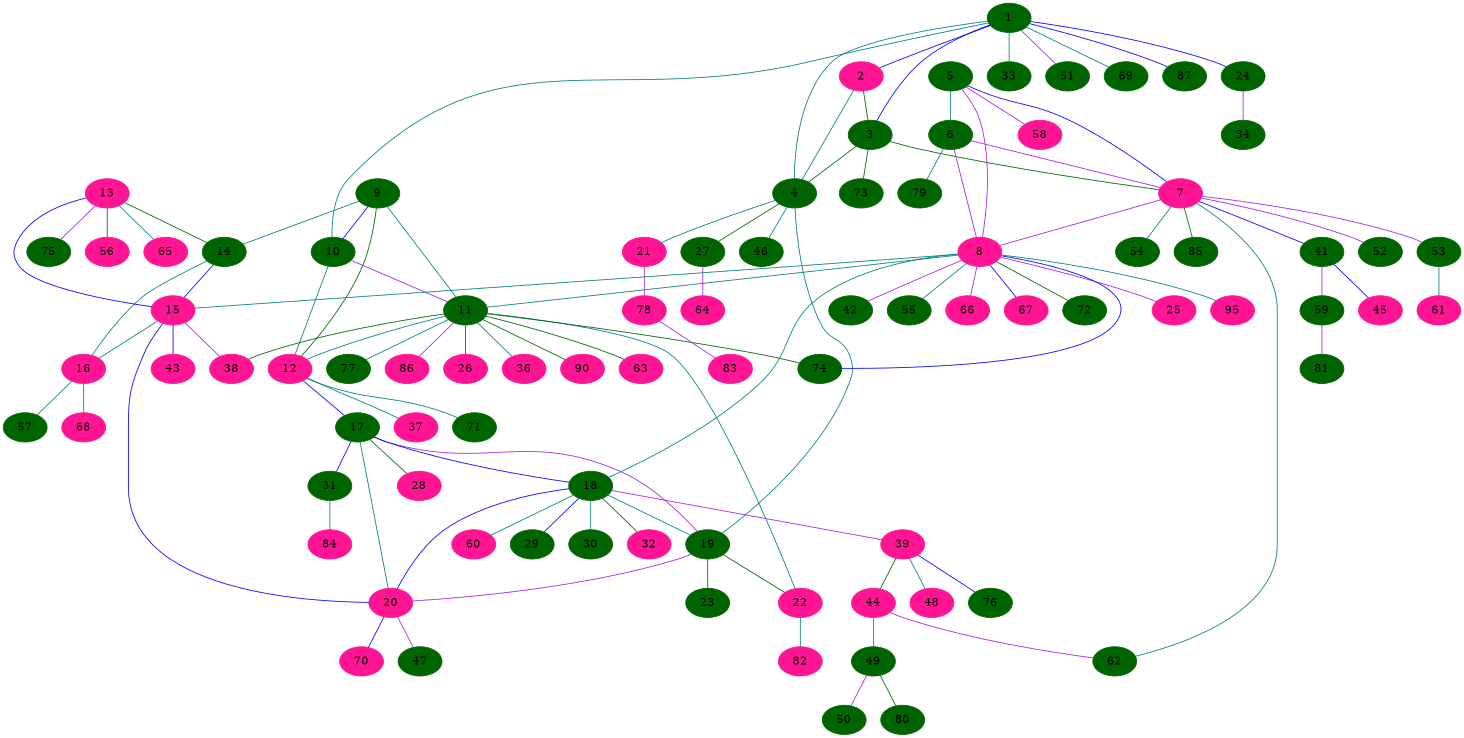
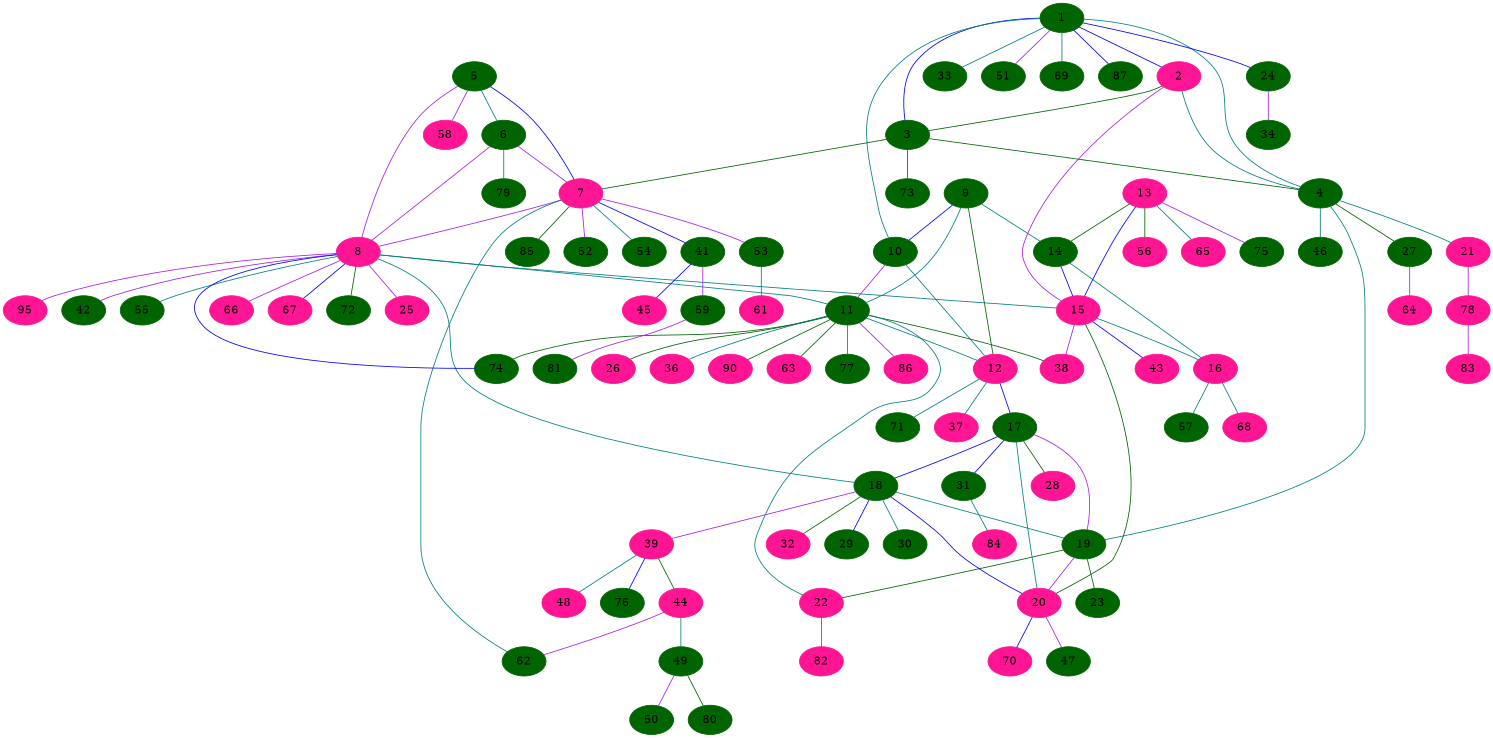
none -> (1058, 183)
(1110, 272) -> (188, 268)
(151, 541) -> (1130, 473)
(474, 544) -> none
